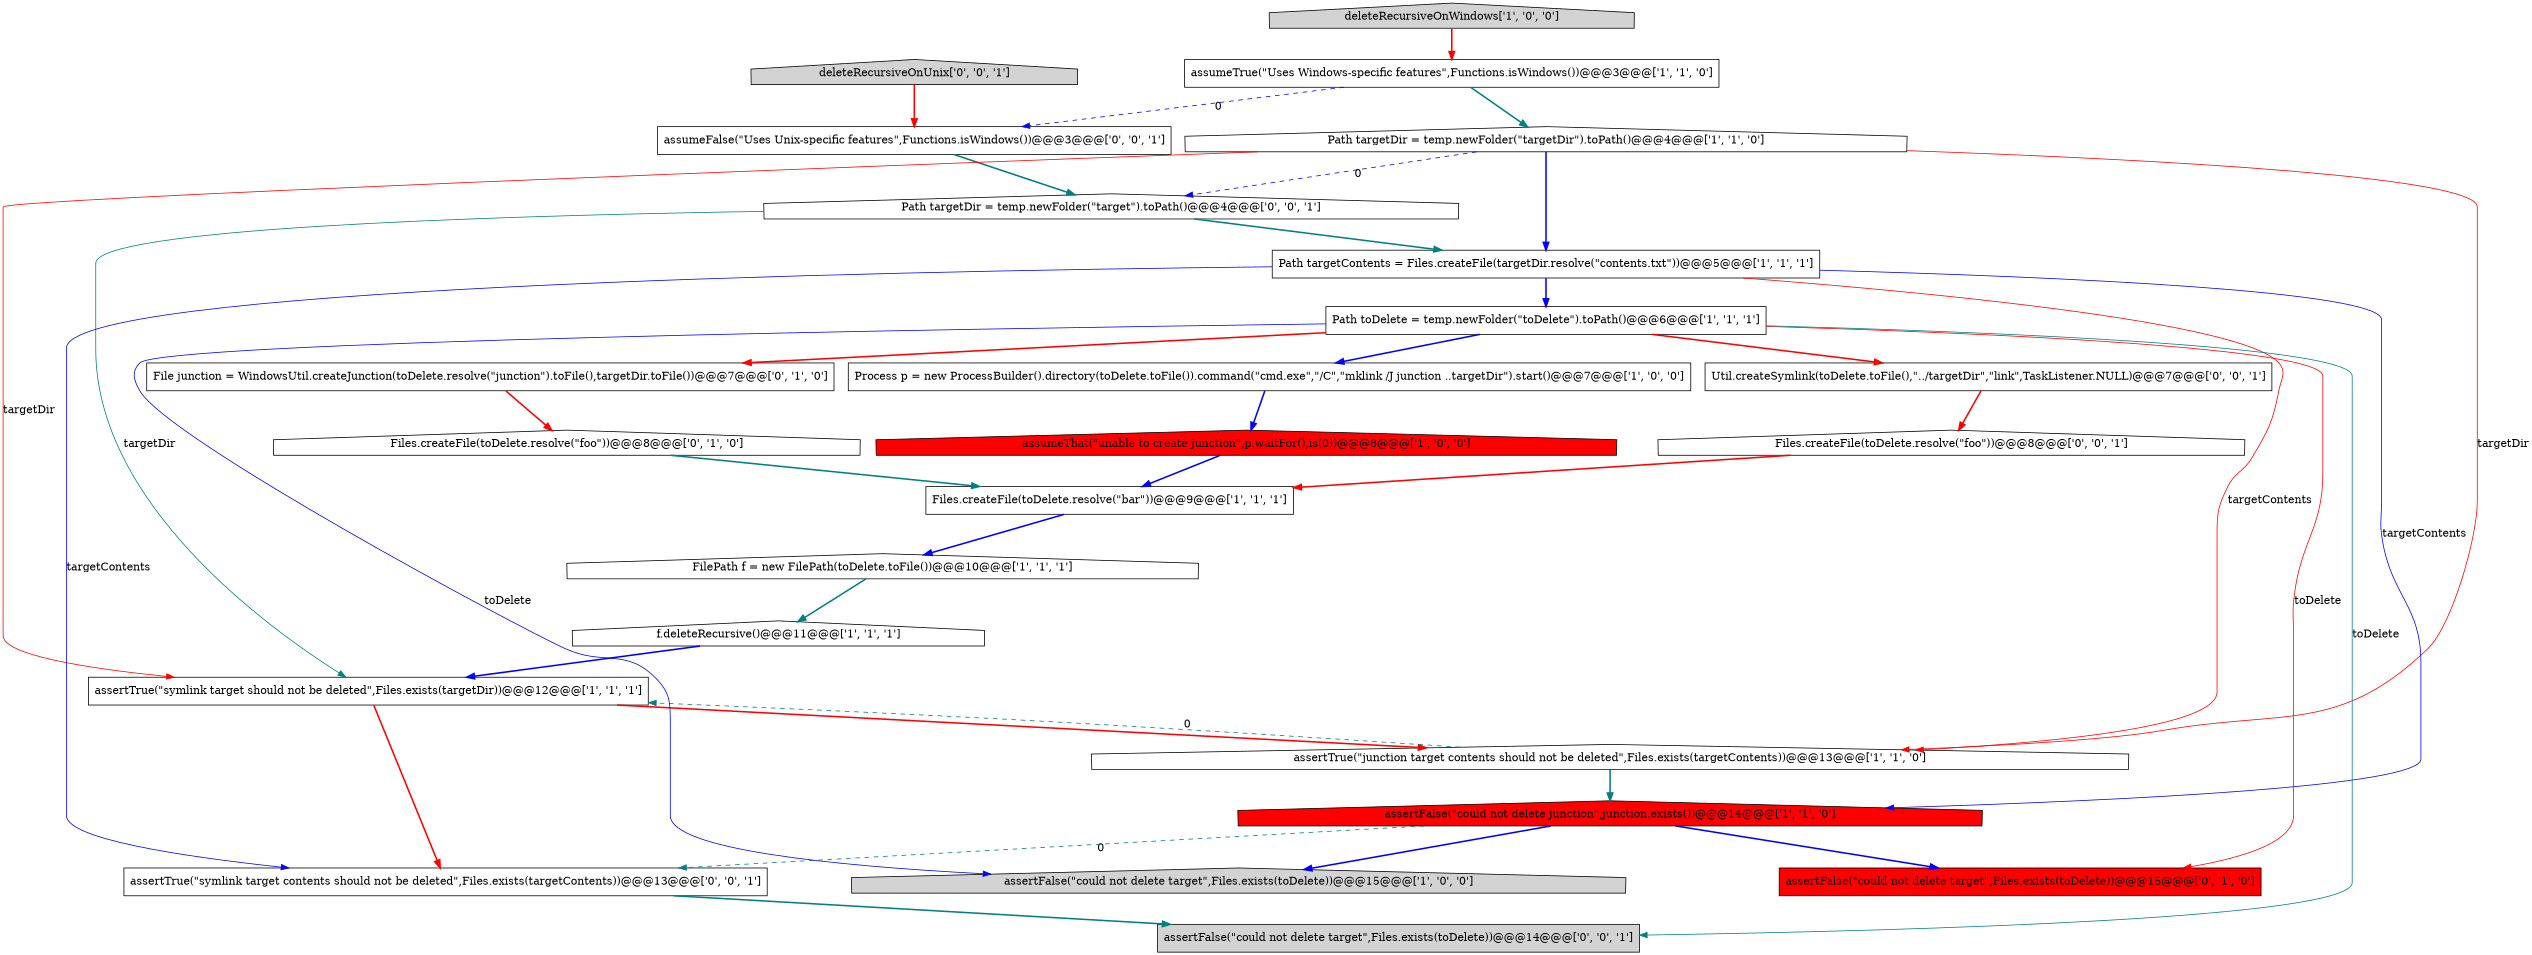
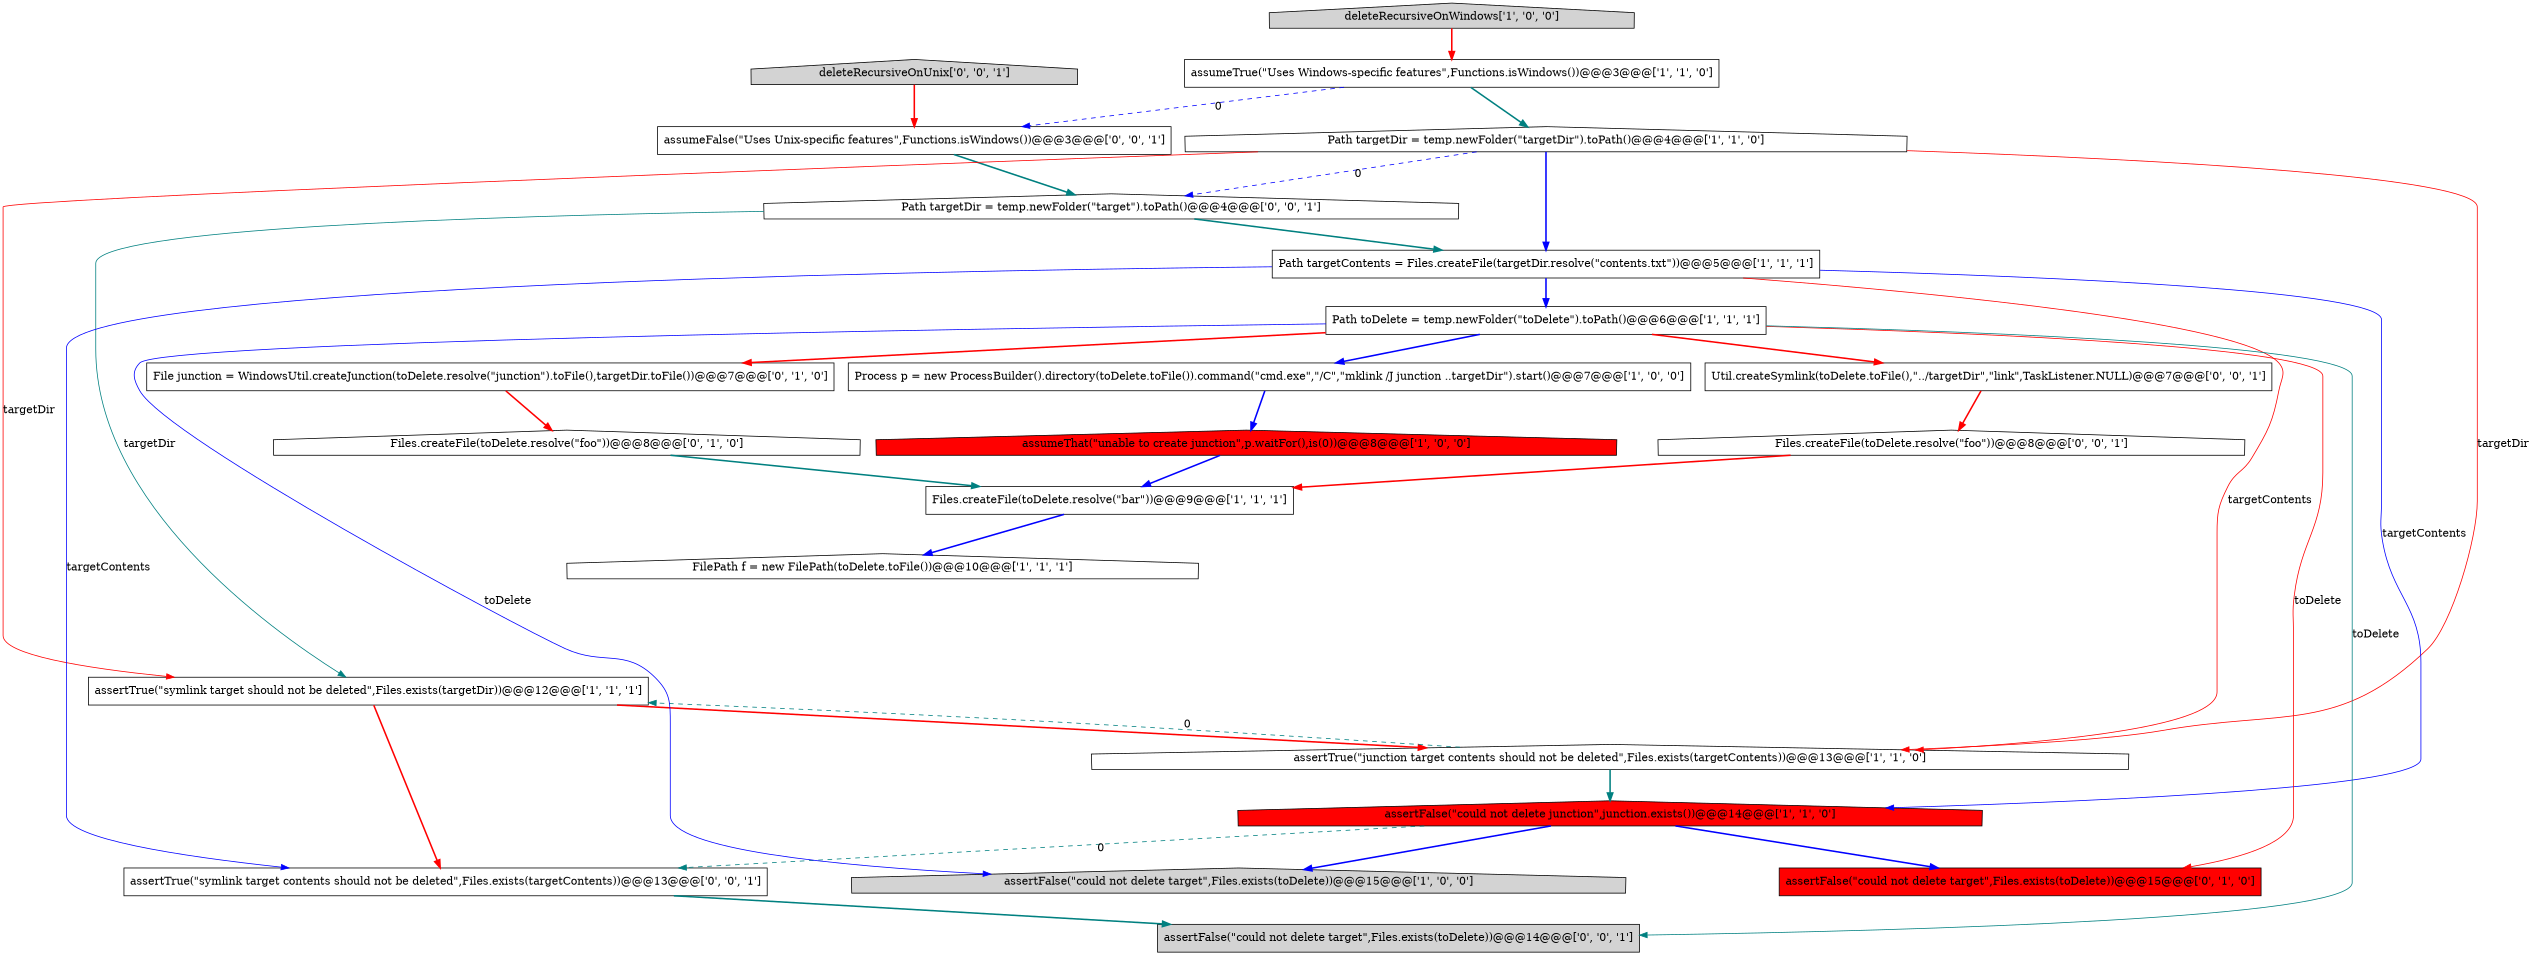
(778, 635) -> none
